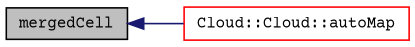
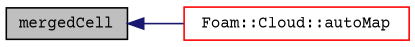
(297, 24) -> (297, 24)
